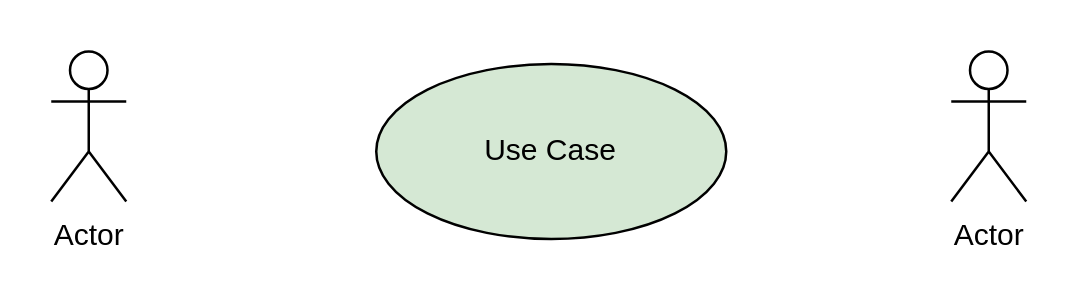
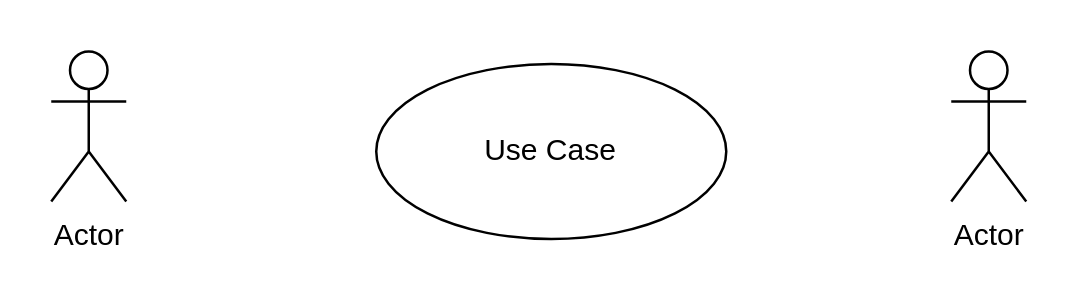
(551, 151) -> (551, 151)
